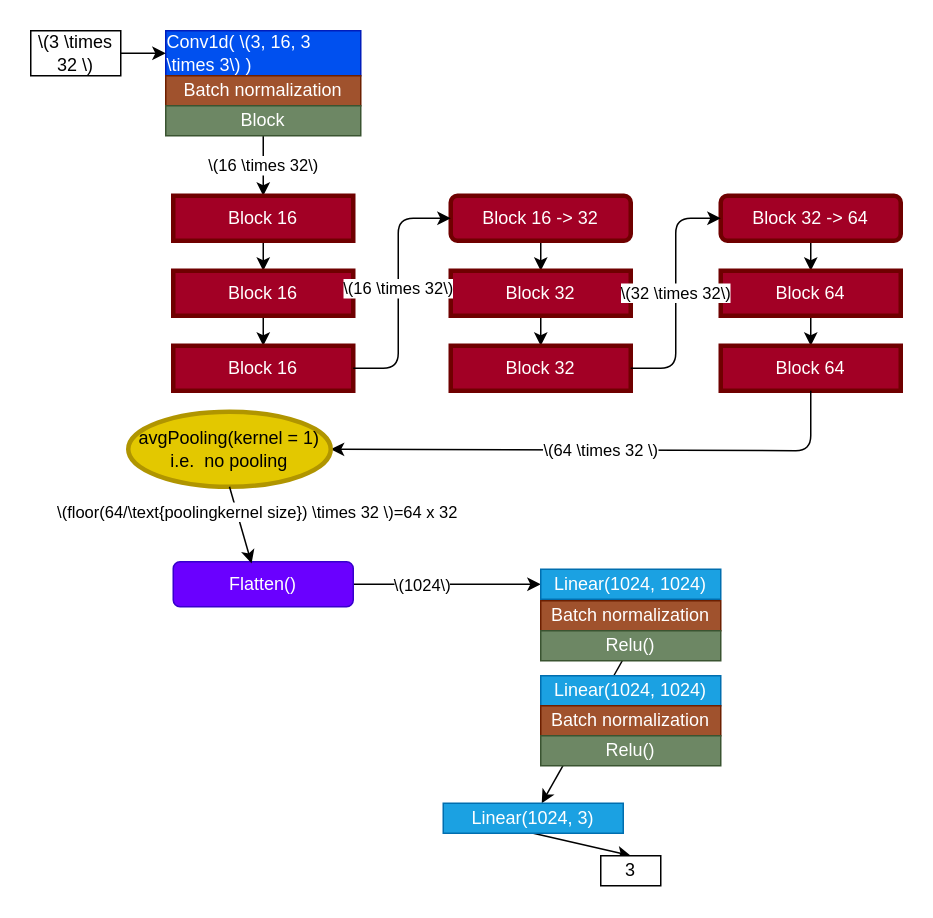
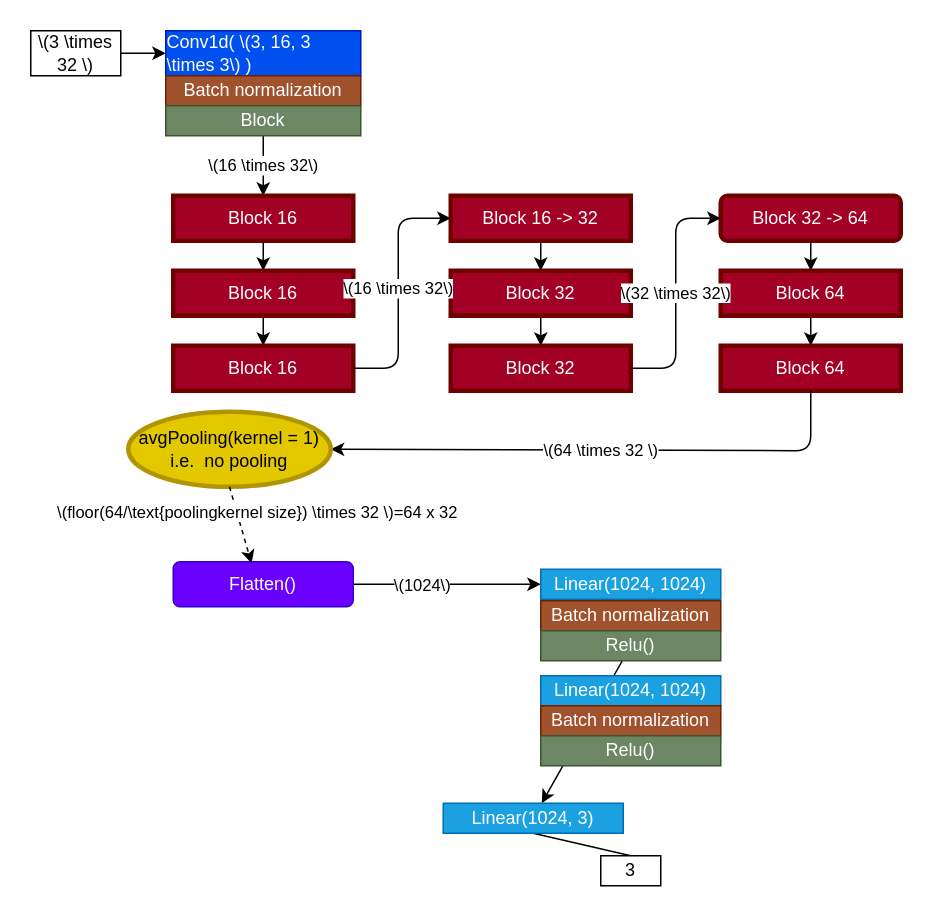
(541, 218) -> (541, 218)
(244, 539) -> (244, 539)
(619, 853) -> (623, 854)
